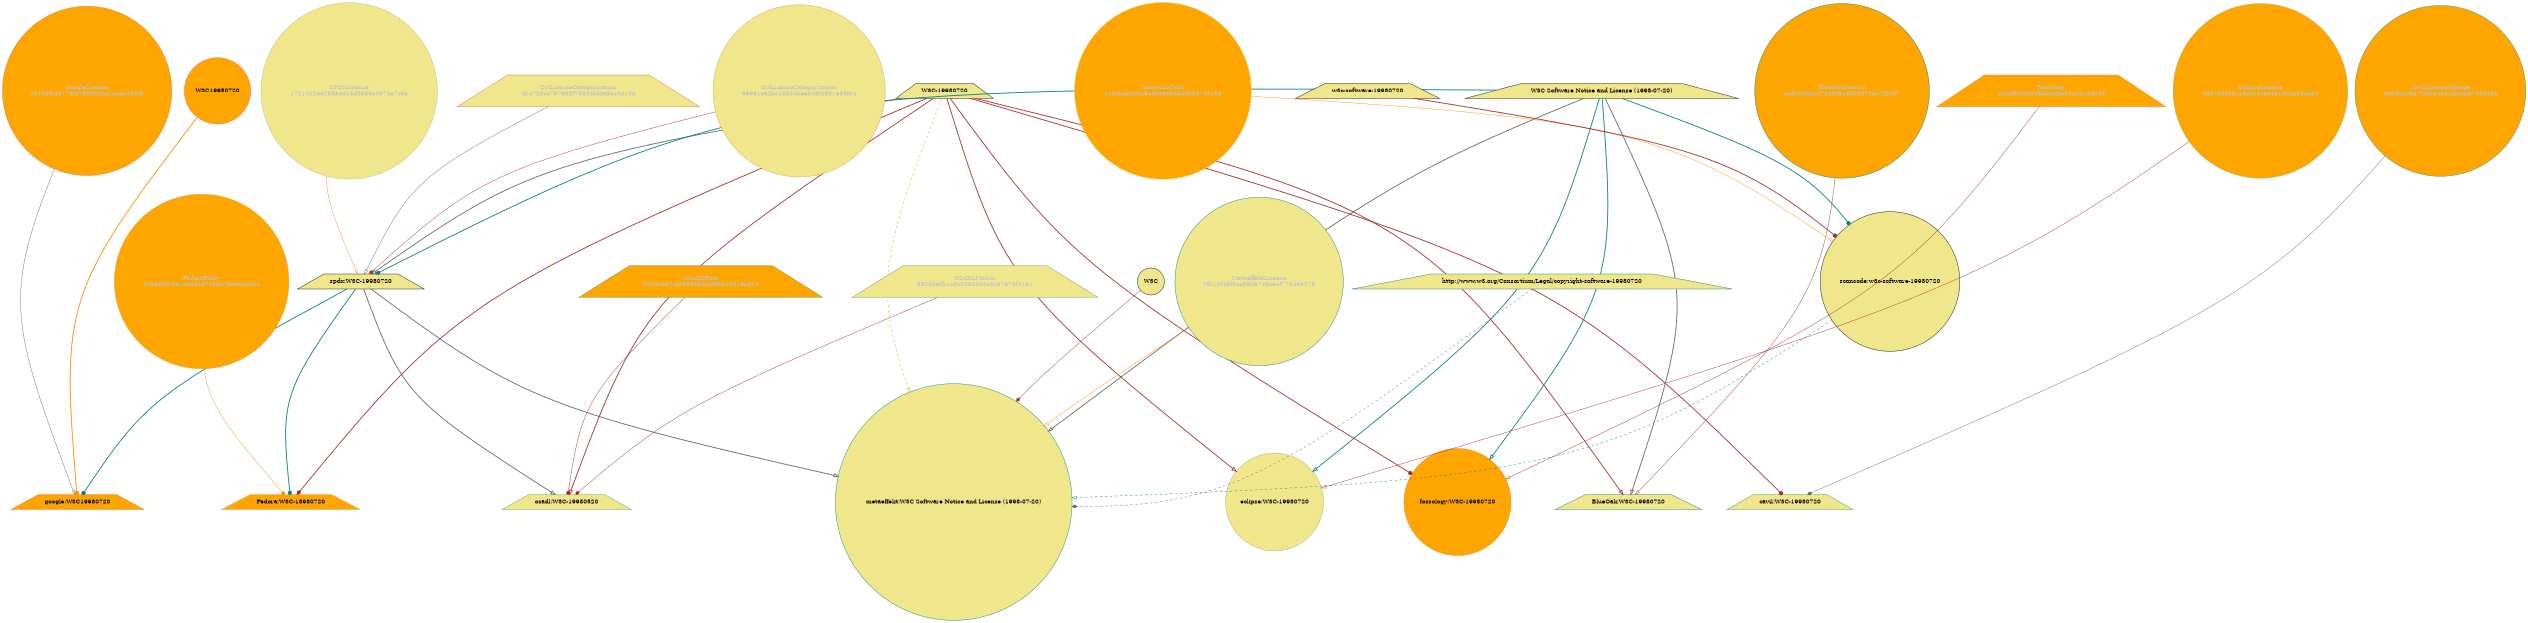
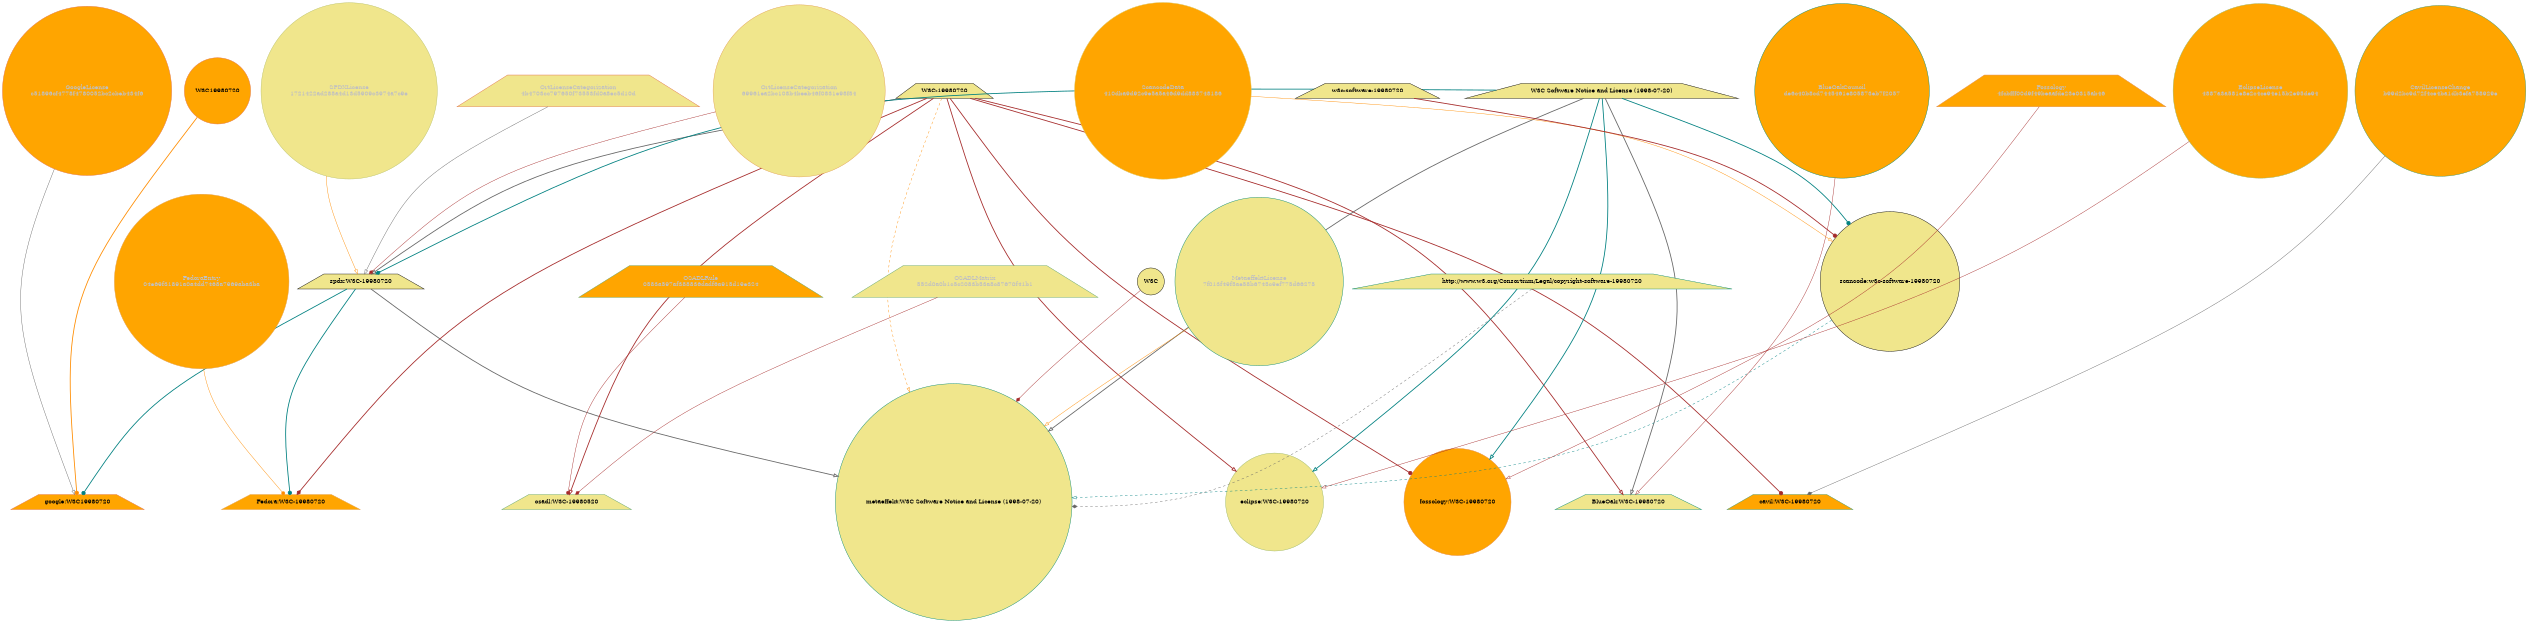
(434, 411) -> none
(291, 502) -> (291, 502)
(1790, 502) -> (1790, 502)
